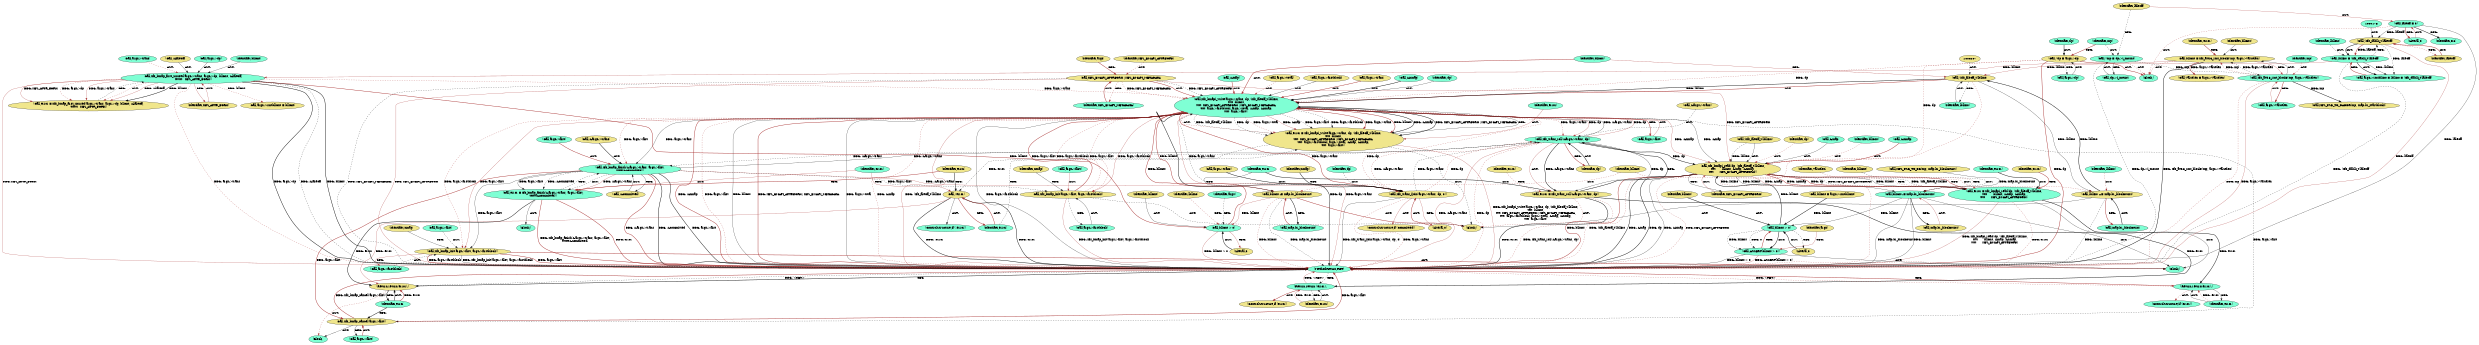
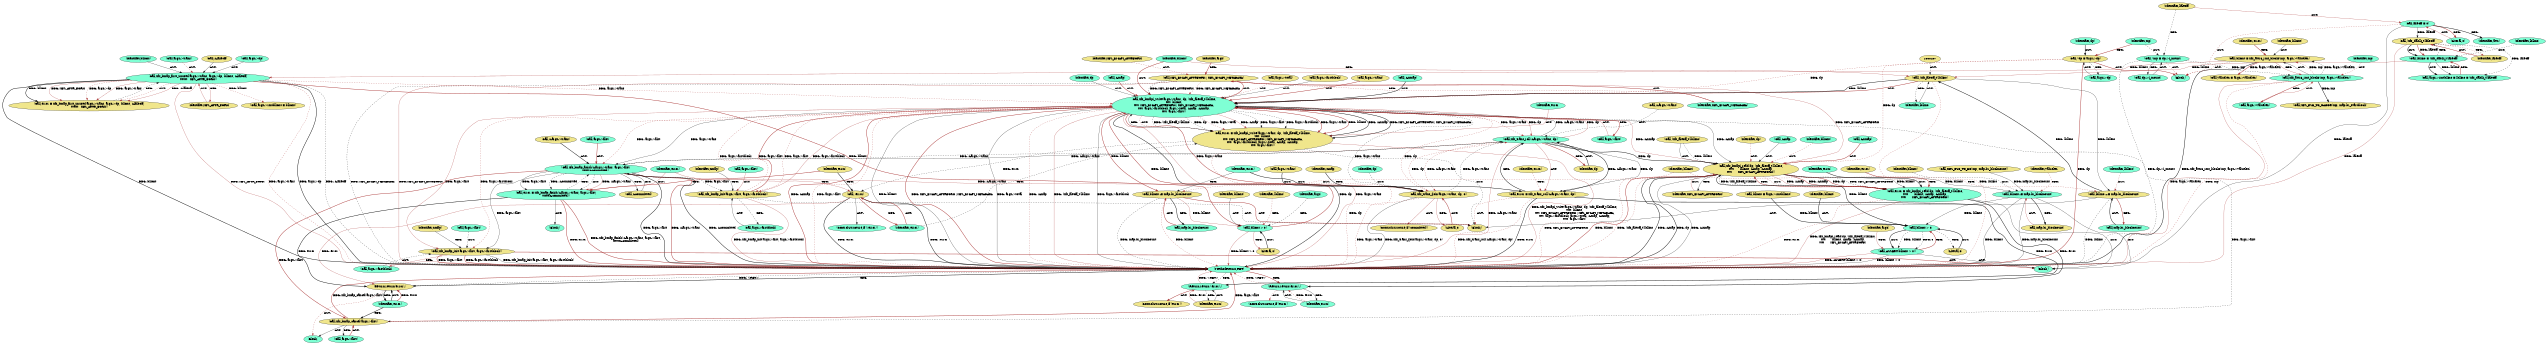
(2371, 24) -> none
(2446, 41) -> (2489, 41)
(2165, 255) -> none
